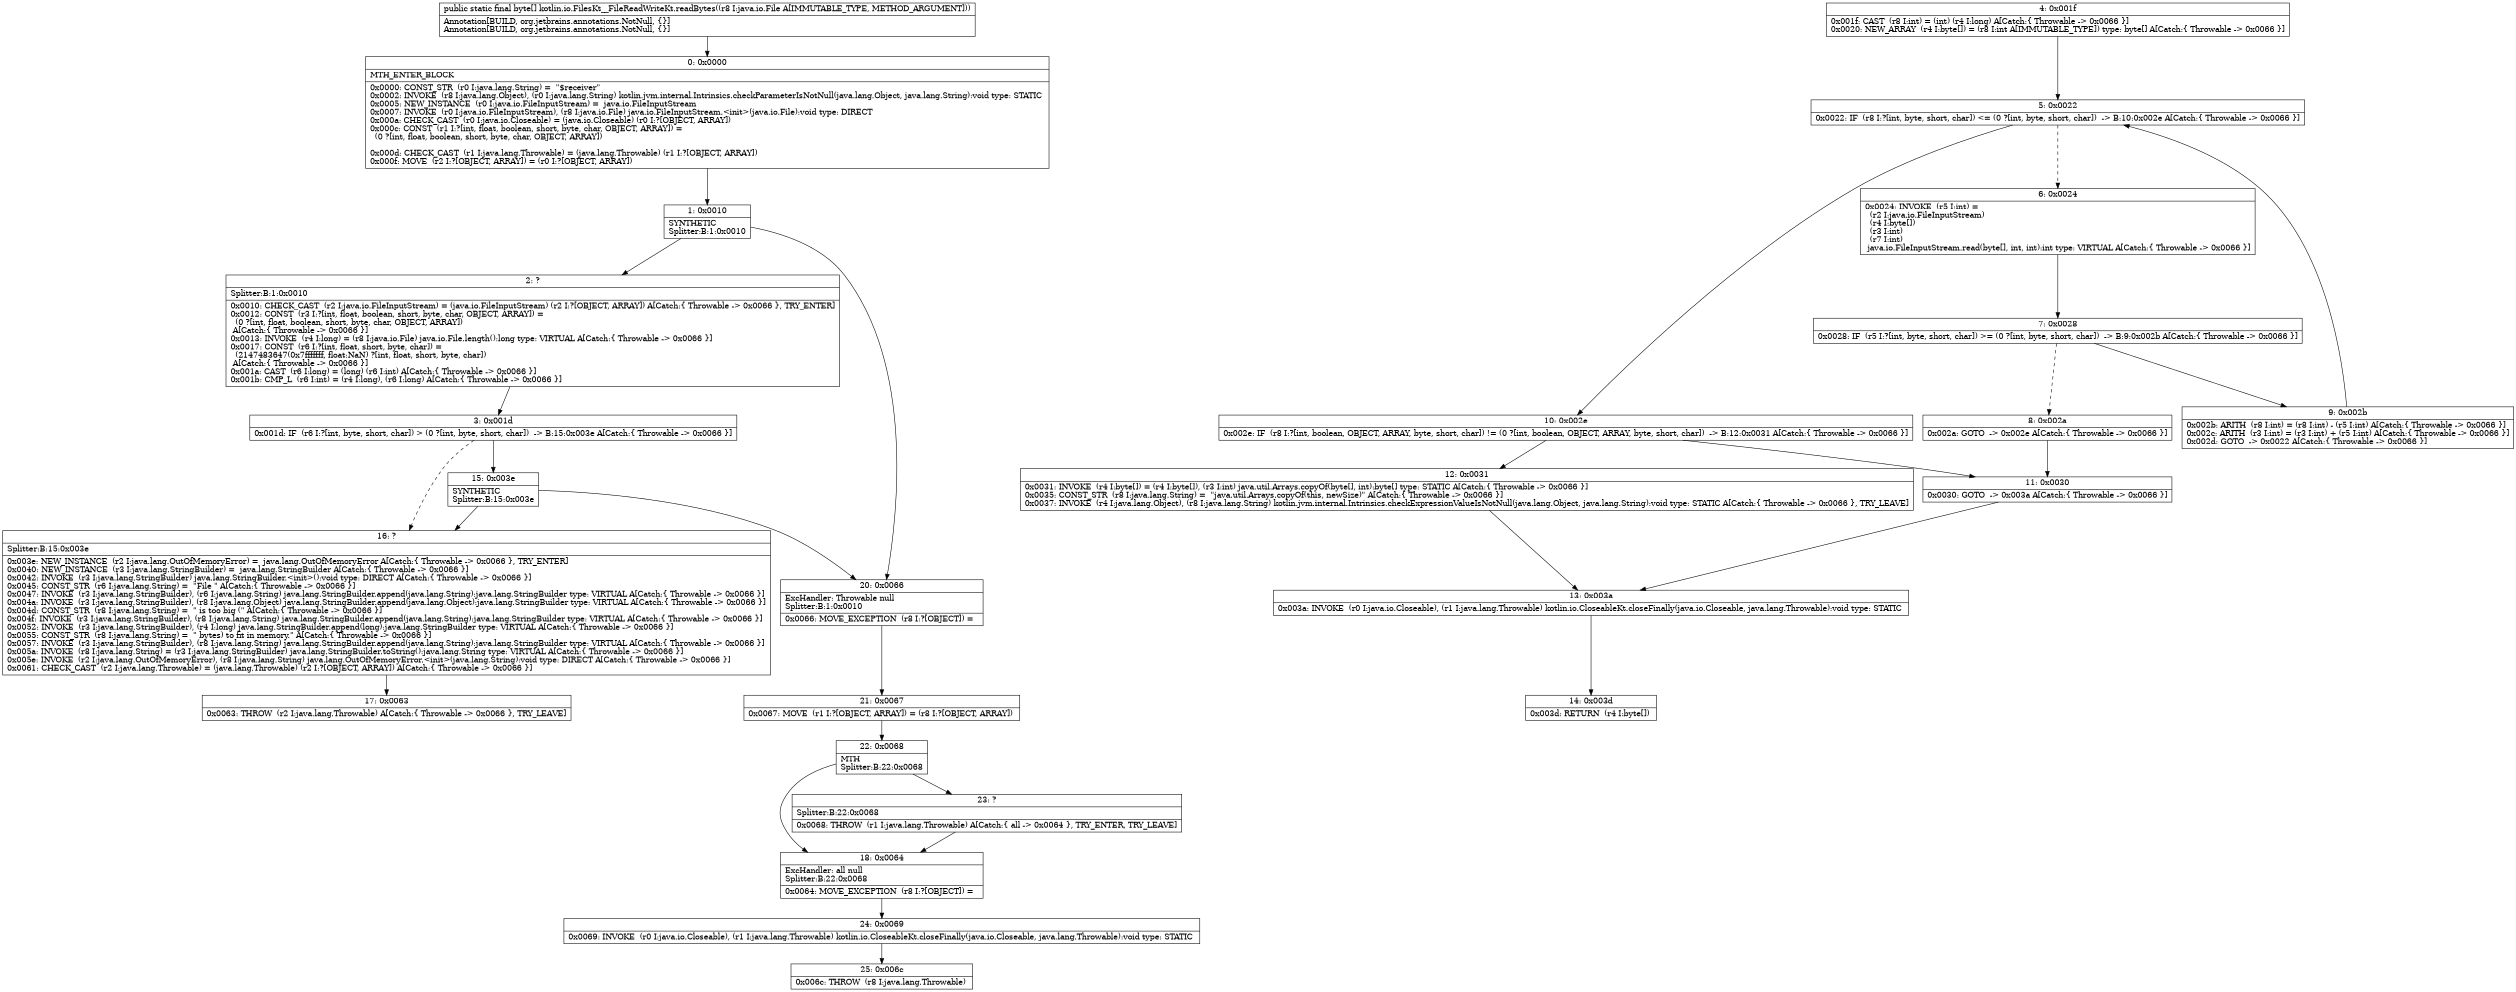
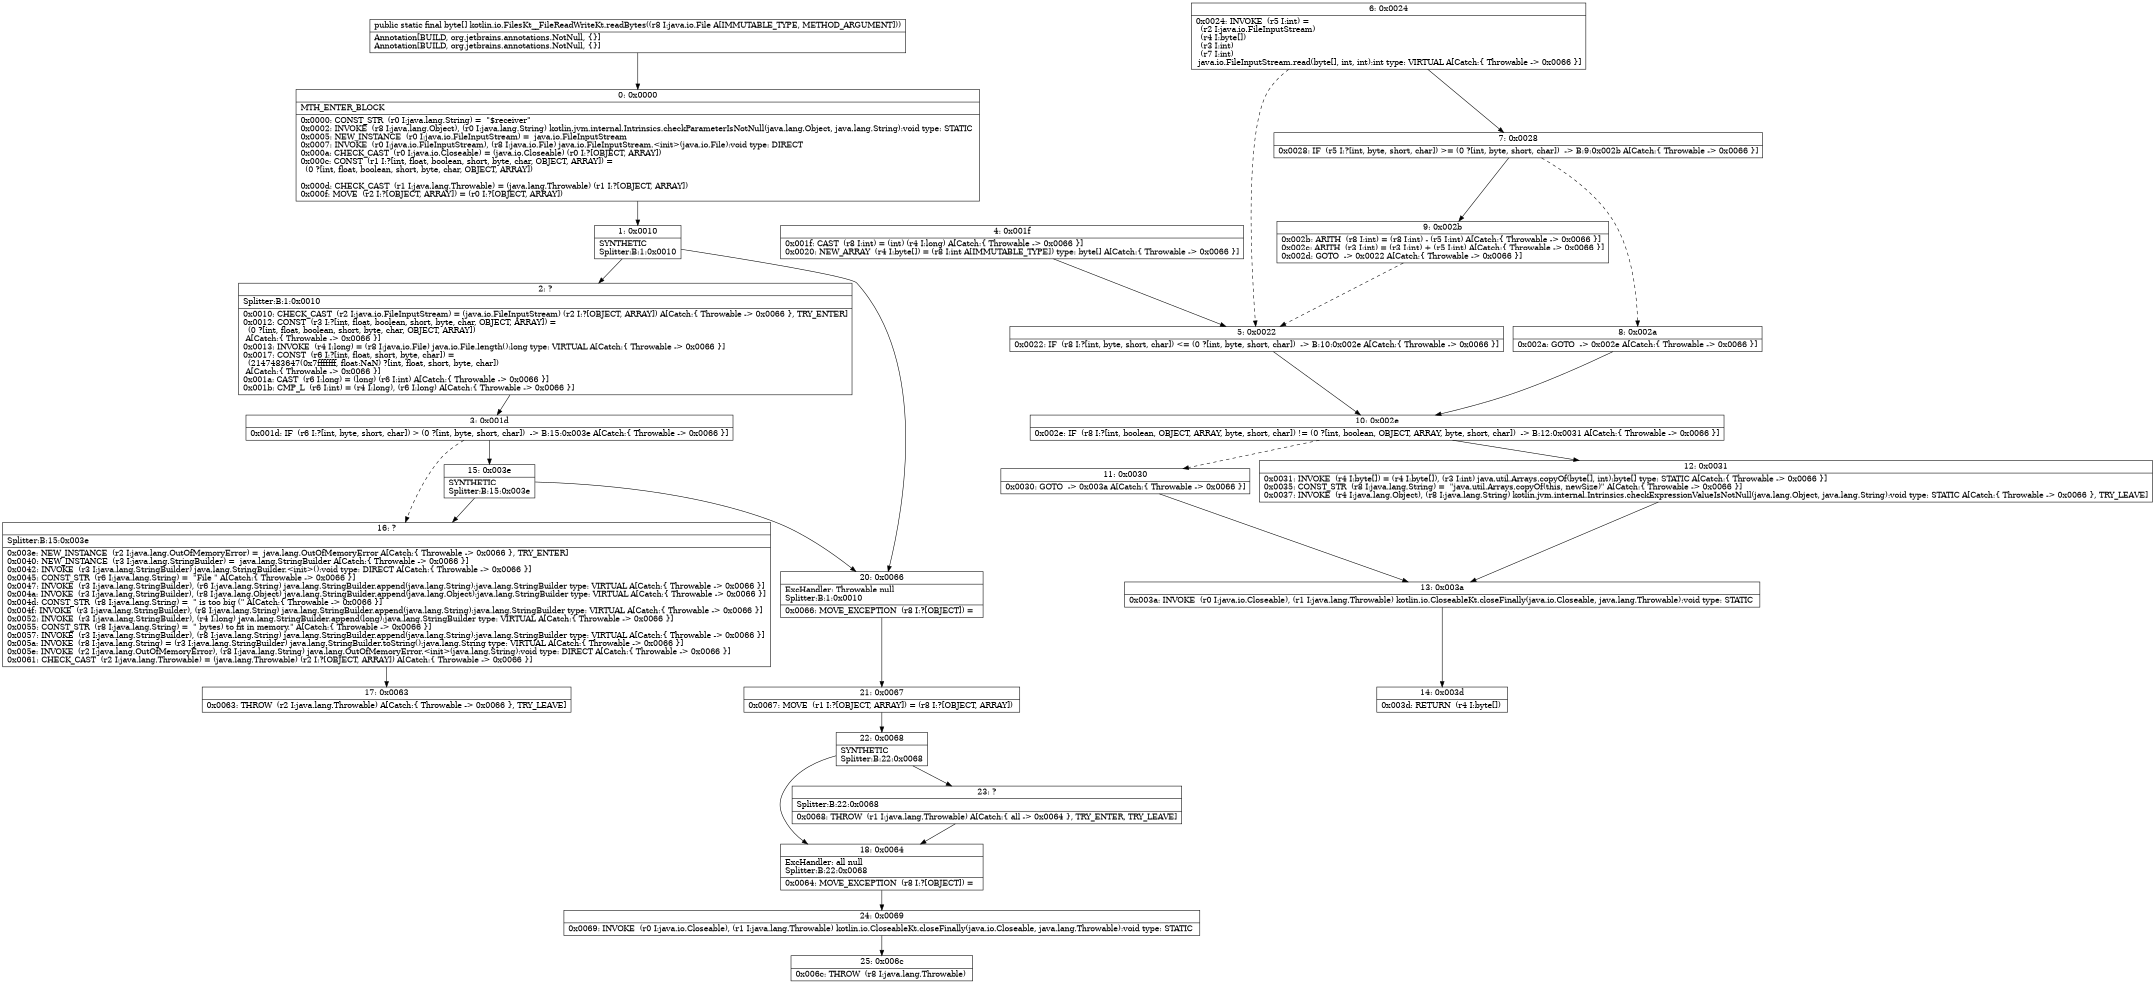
(2058, 154) -> (1252, 190)
(2290, 224) -> (1344, 293)
(2047, 456) -> (1529, 388)
(1826, 457) -> (1254, 454)
(850, 759) -> (865, 751)
